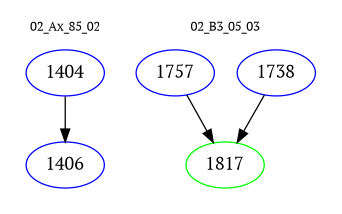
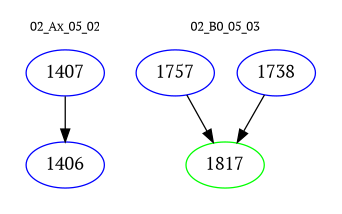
(65, 28) -> (65, 28)
(226, 28) -> (226, 28)
(65, 73) -> (65, 73)
